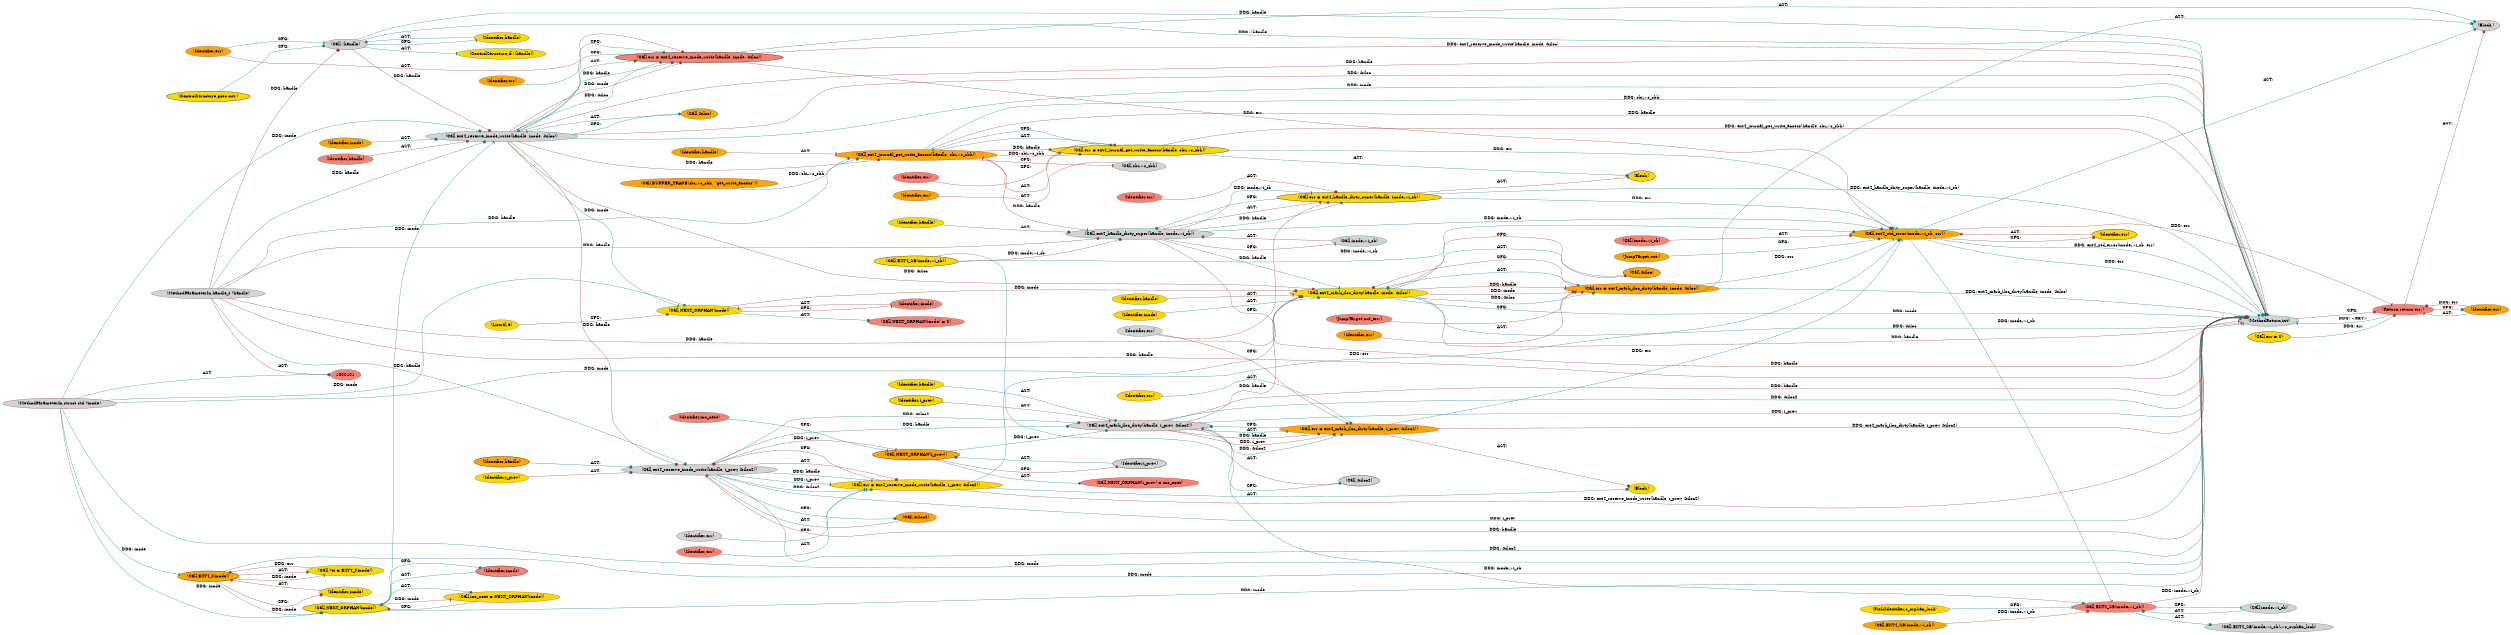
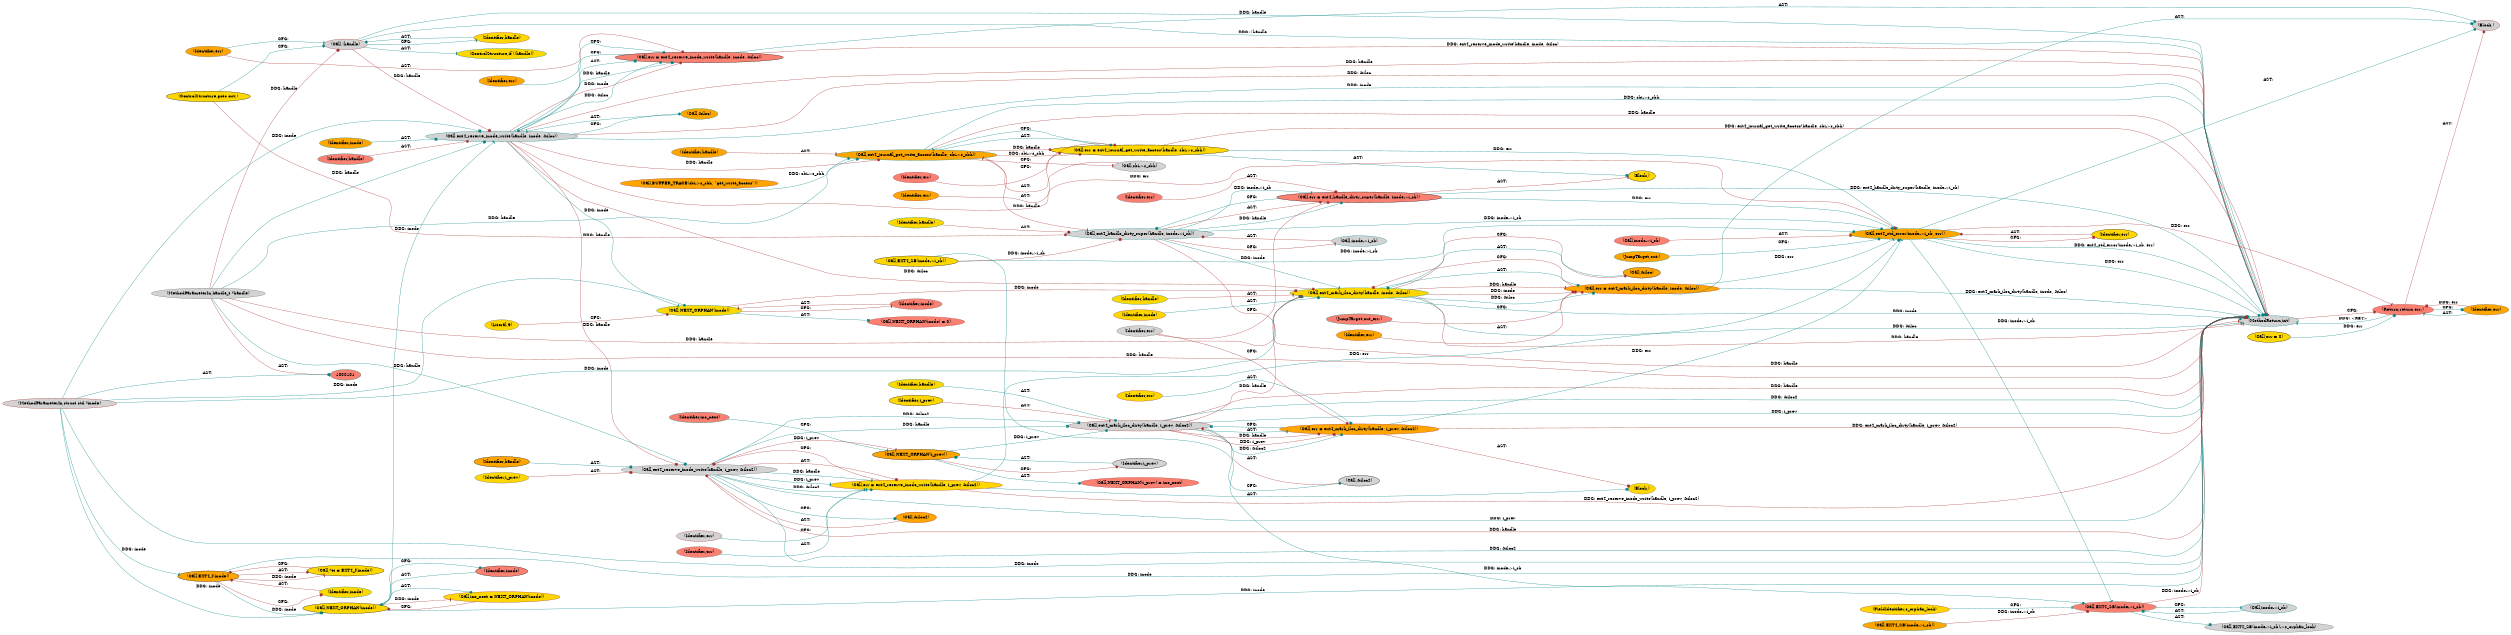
(1333, 124) -> (1205, 184)
(916, 155) -> (916, 155)
(1359, 197) -> (1359, 197)
(653, 248) -> (611, 237)
(1253, 258) -> (1253, 258)
(284, 564) -> (284, 564)
(346, 571) -> (346, 571)
